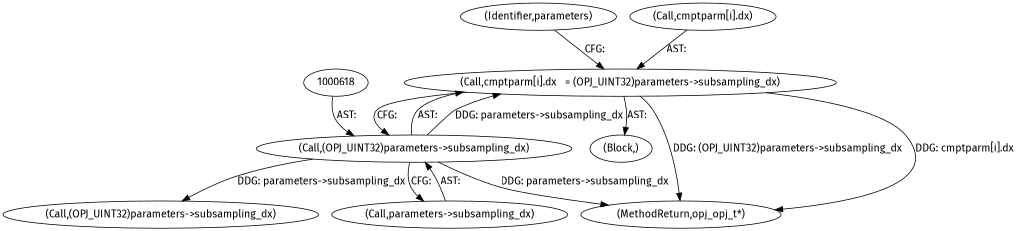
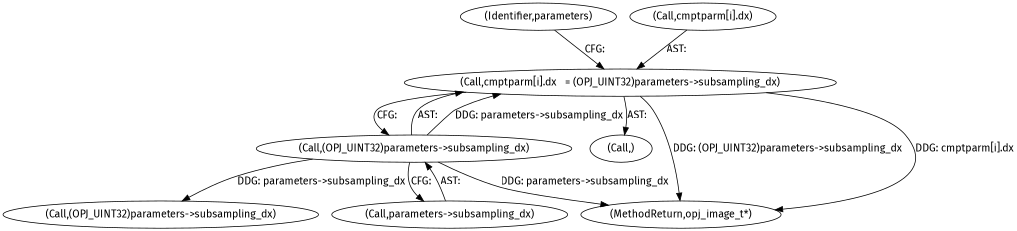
(336, 83) -> none
(621, 149) -> (621, 149)
(681, 215) -> (681, 215)
